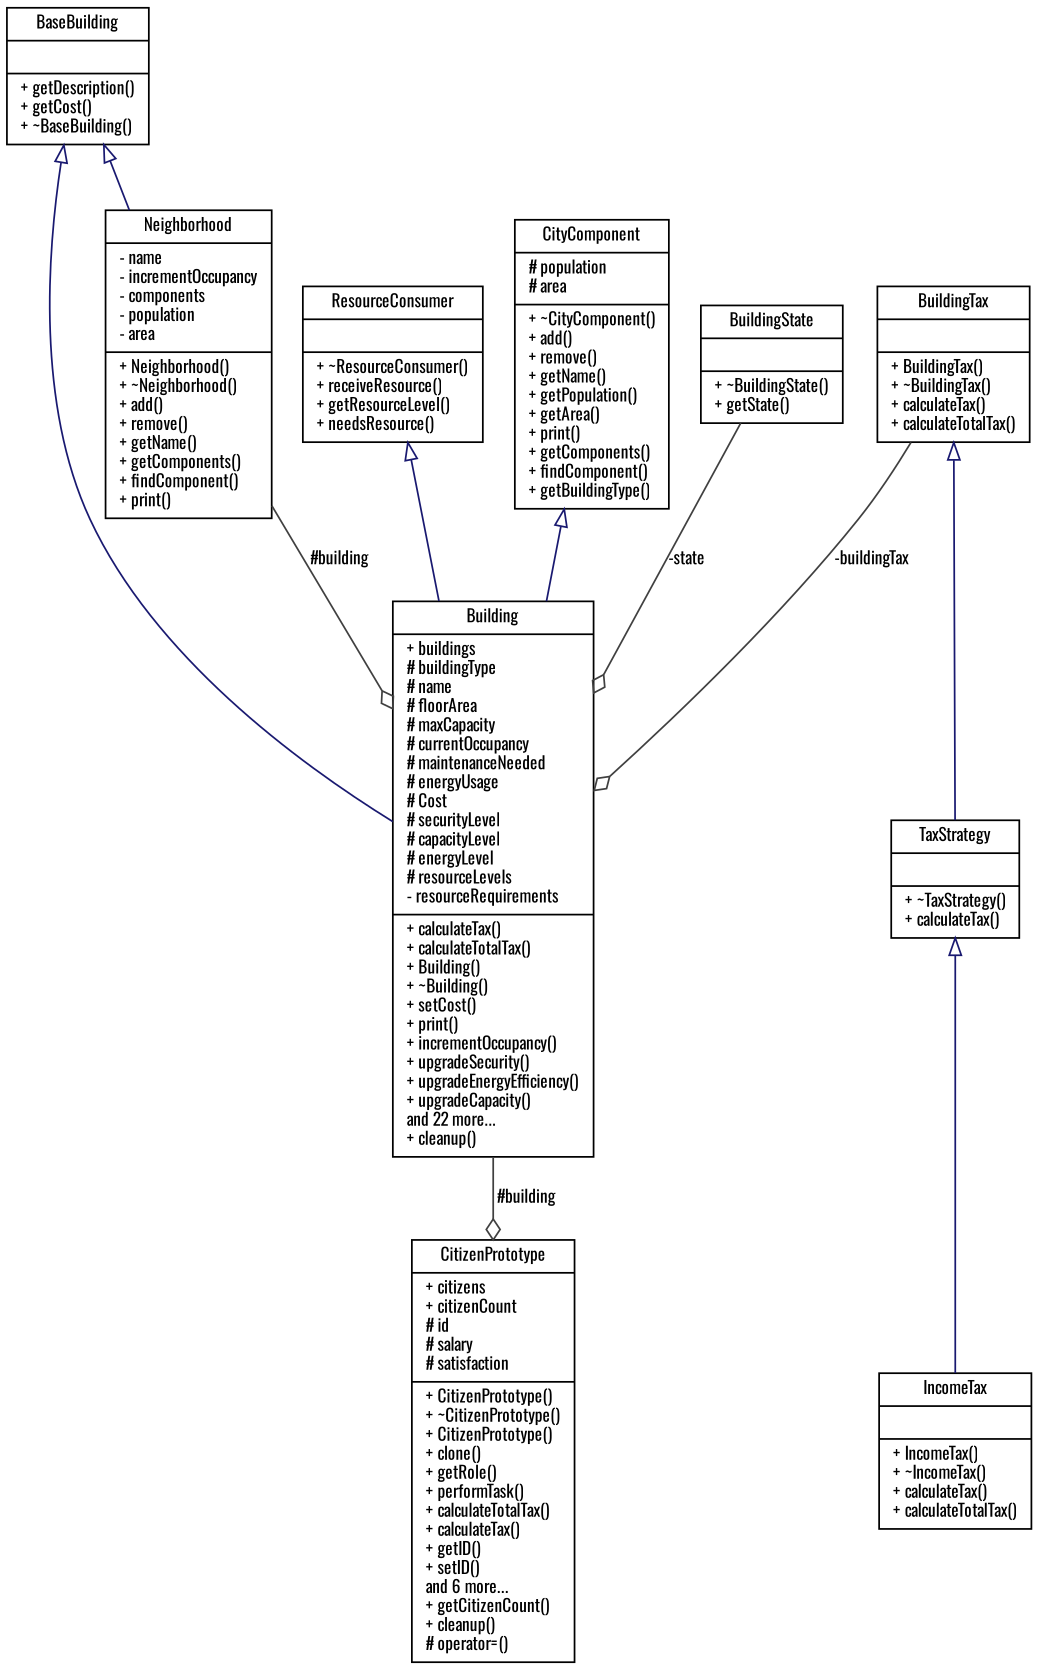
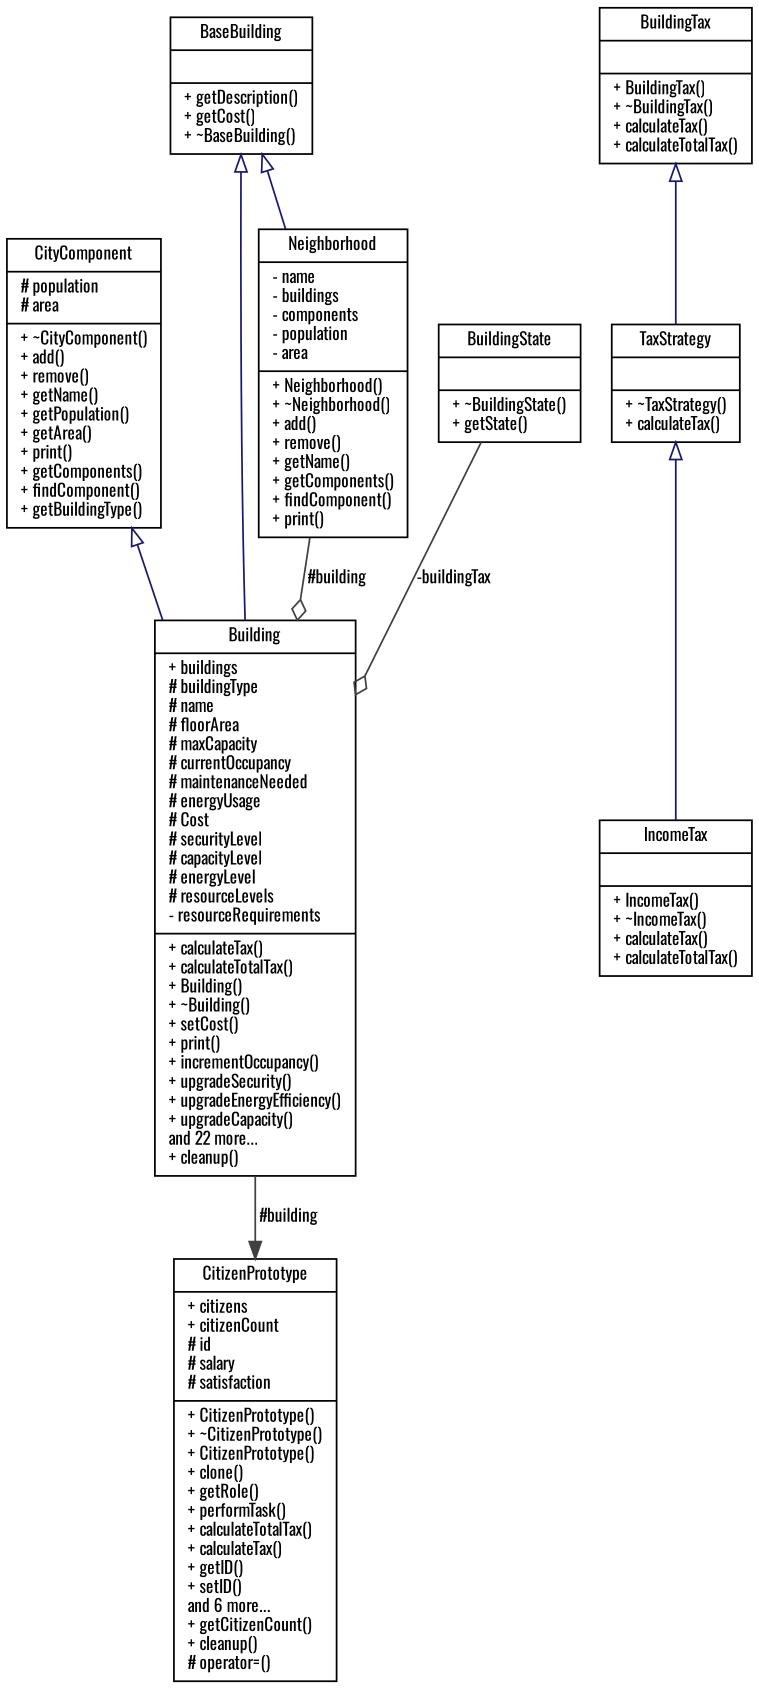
(189, 278) -> (306, 297)
(393, 364) -> none
(685, 560) -> (453, 579)
(771, 619) -> none
(493, 1188) -> (255, 1209)
